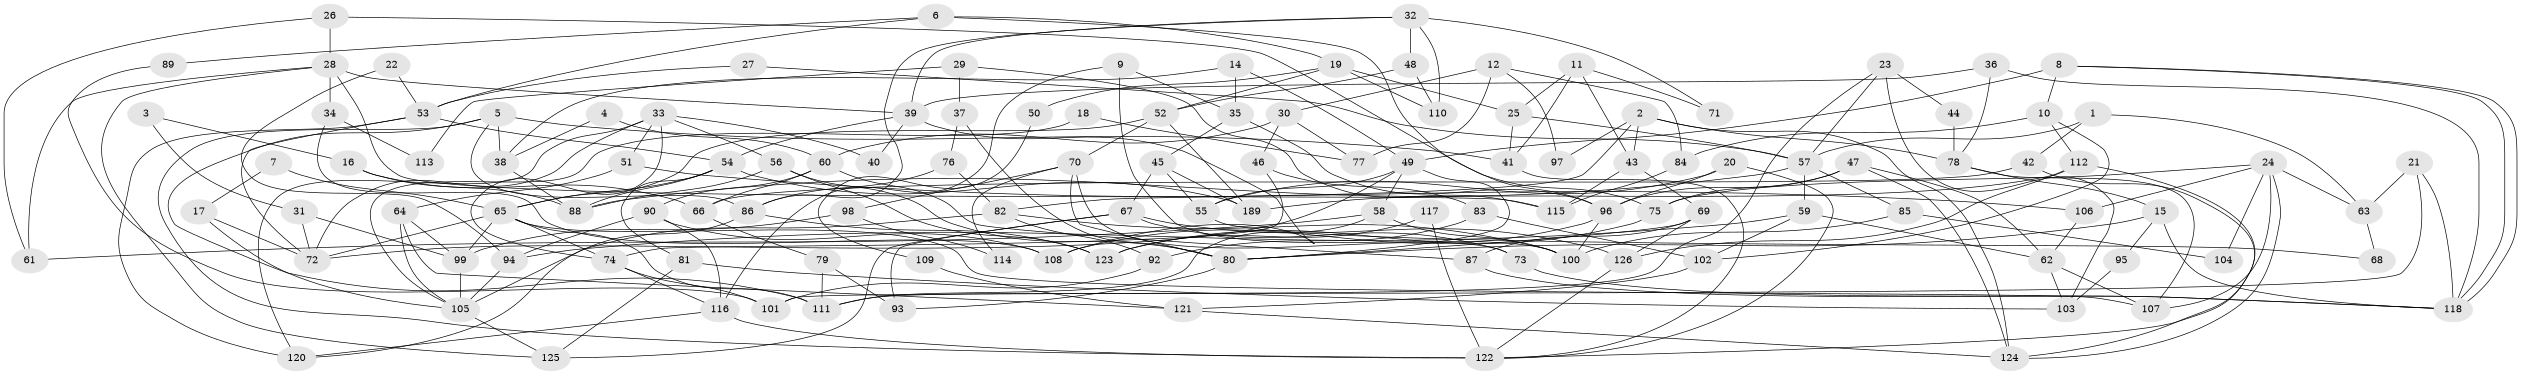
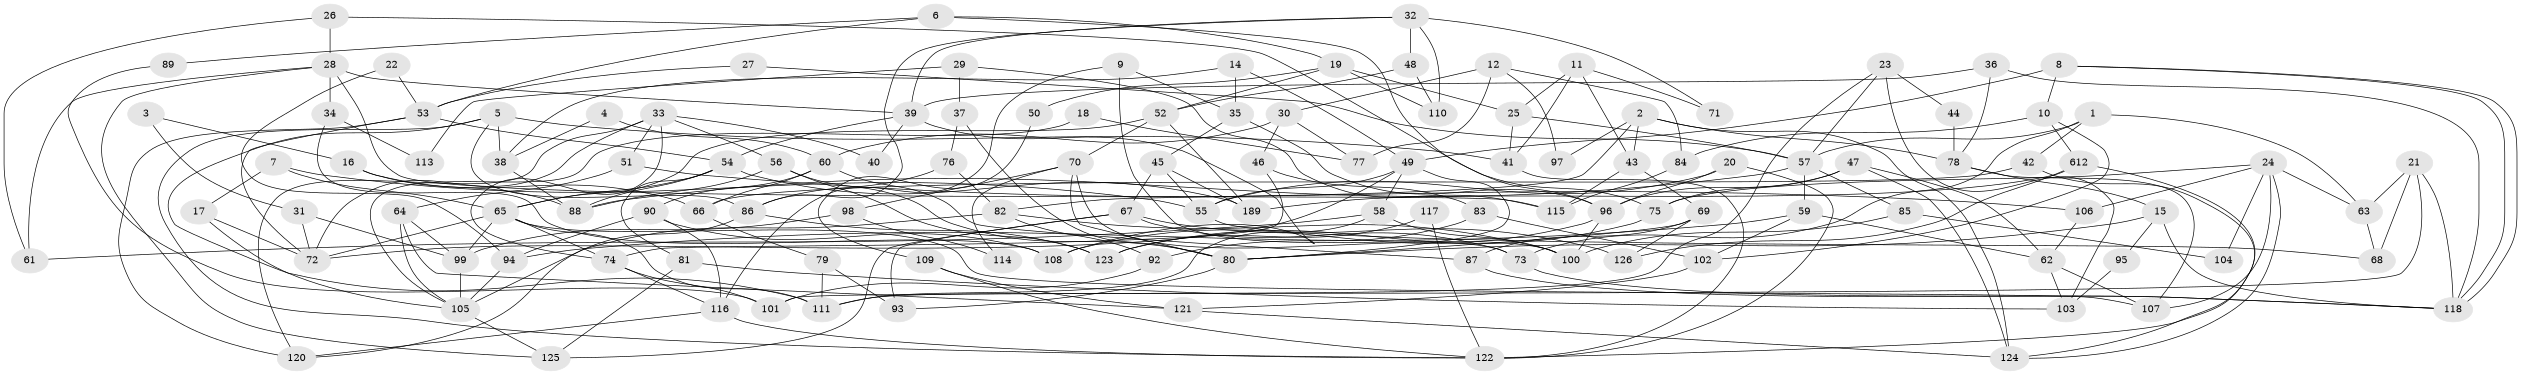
(2079, 163) -> (2079, 163)
none -> (738, 187)
none -> (1858, 211)
none -> (2396, 212)
(1554, 310) -> (1200, 329)
